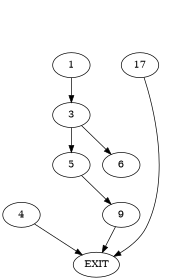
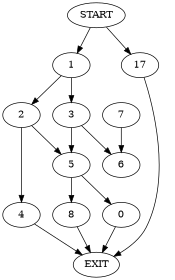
none -> (96, 15)
none -> (21, 115)
none -> (121, 115)
none -> (71, 215)
(121, 215) -> (121, 215)
